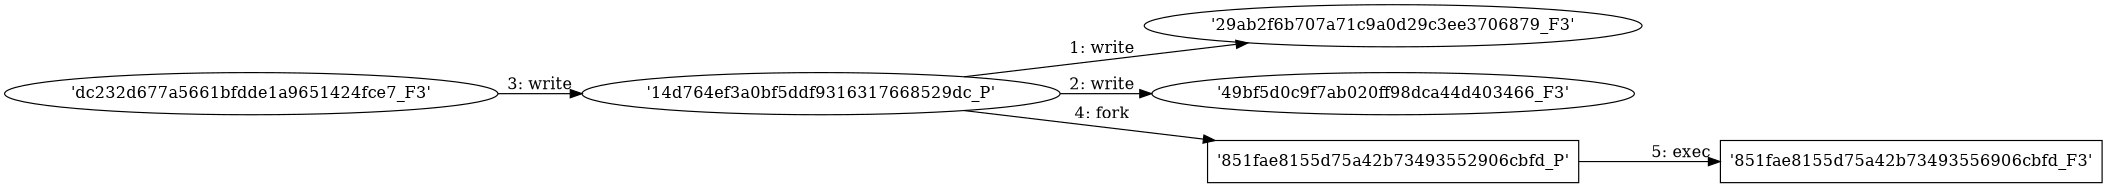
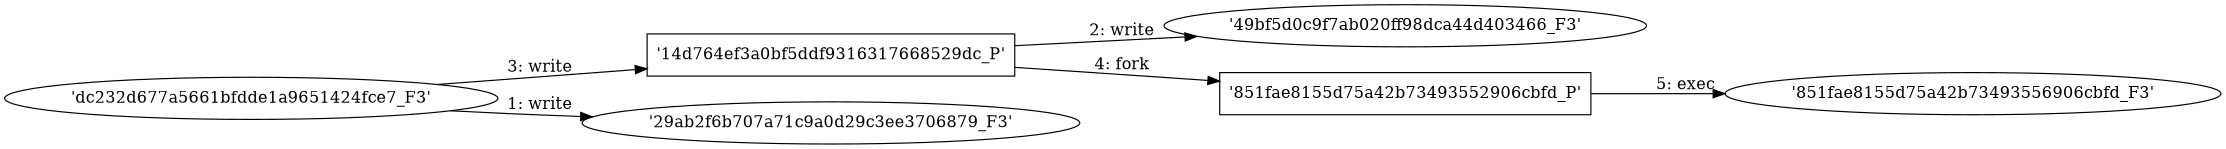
(1100, 61) -> (516, 114)
(821, 94) -> (831, 55)
(1911, 162) -> (1973, 94)
